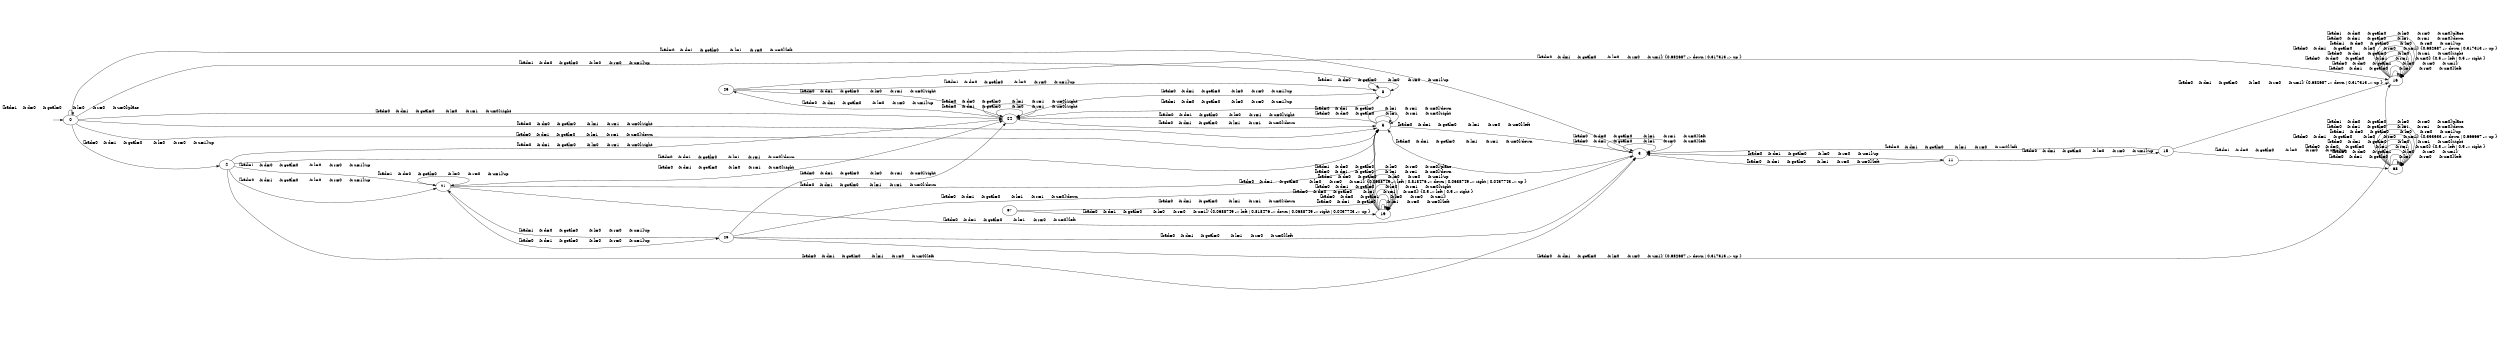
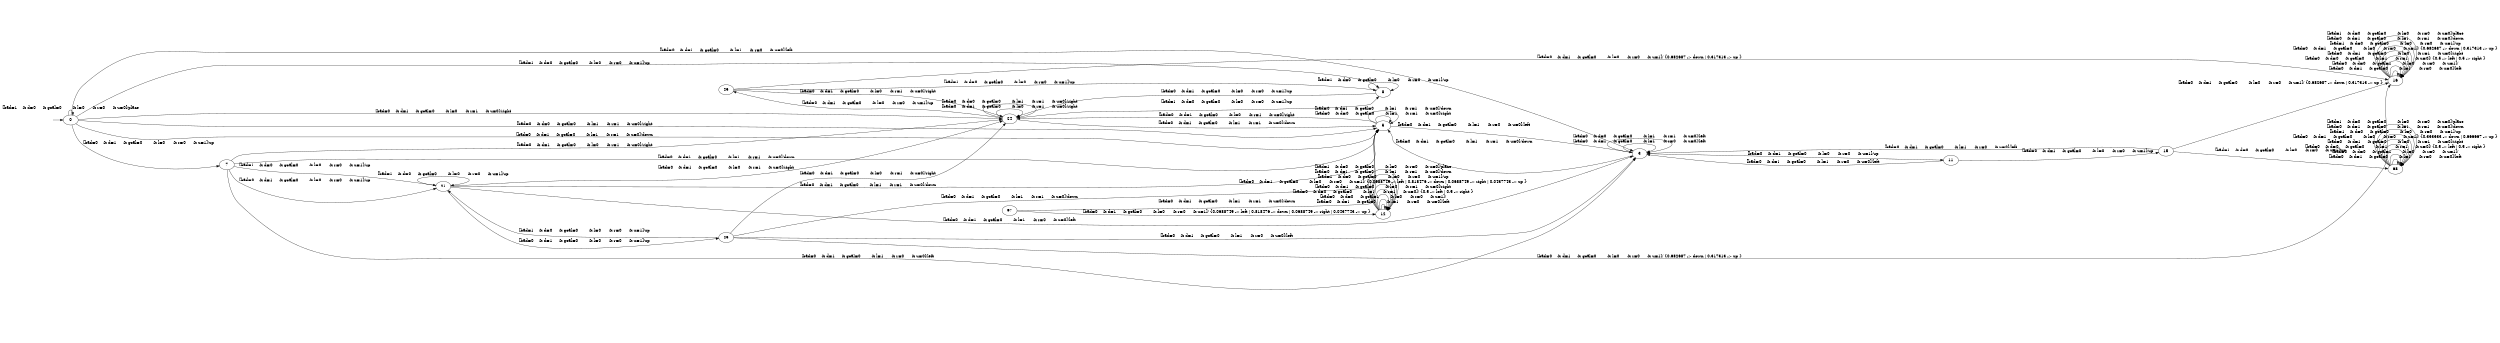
(227, 165) -> (227, 165)
(1383, 214) -> (1383, 214)
